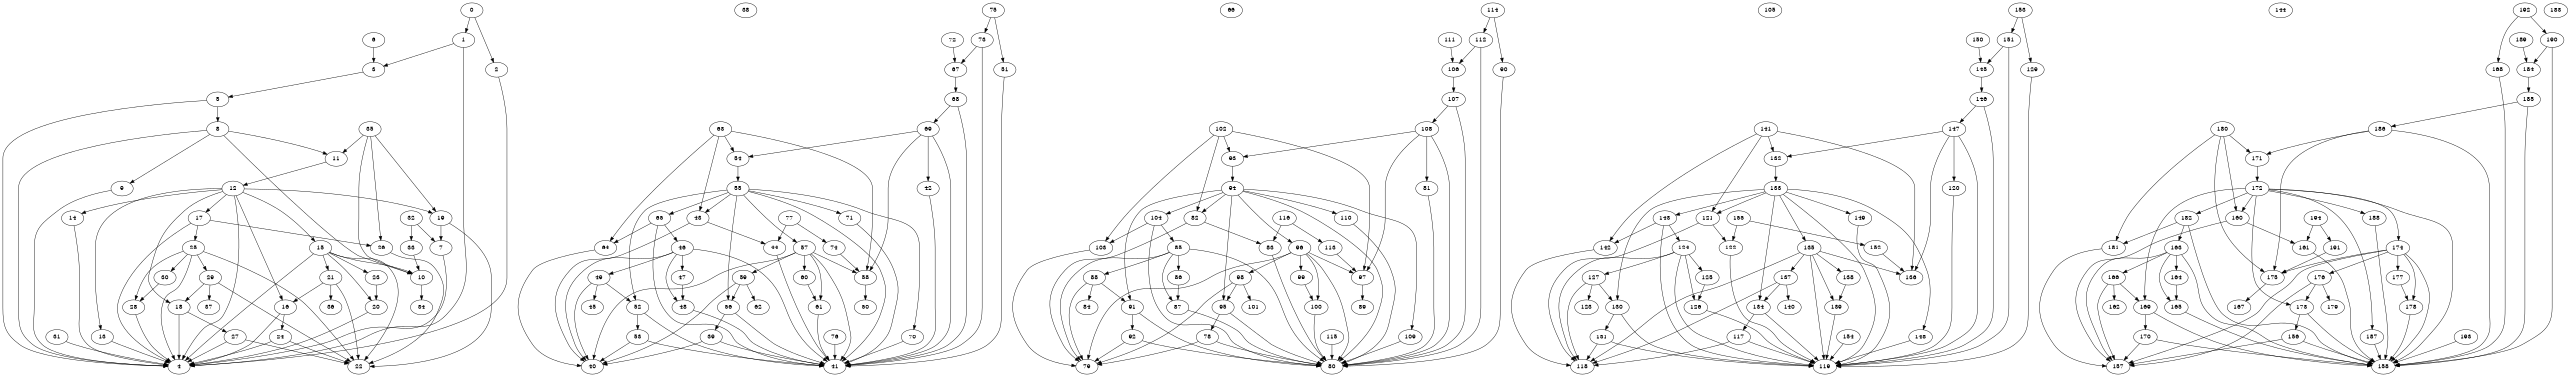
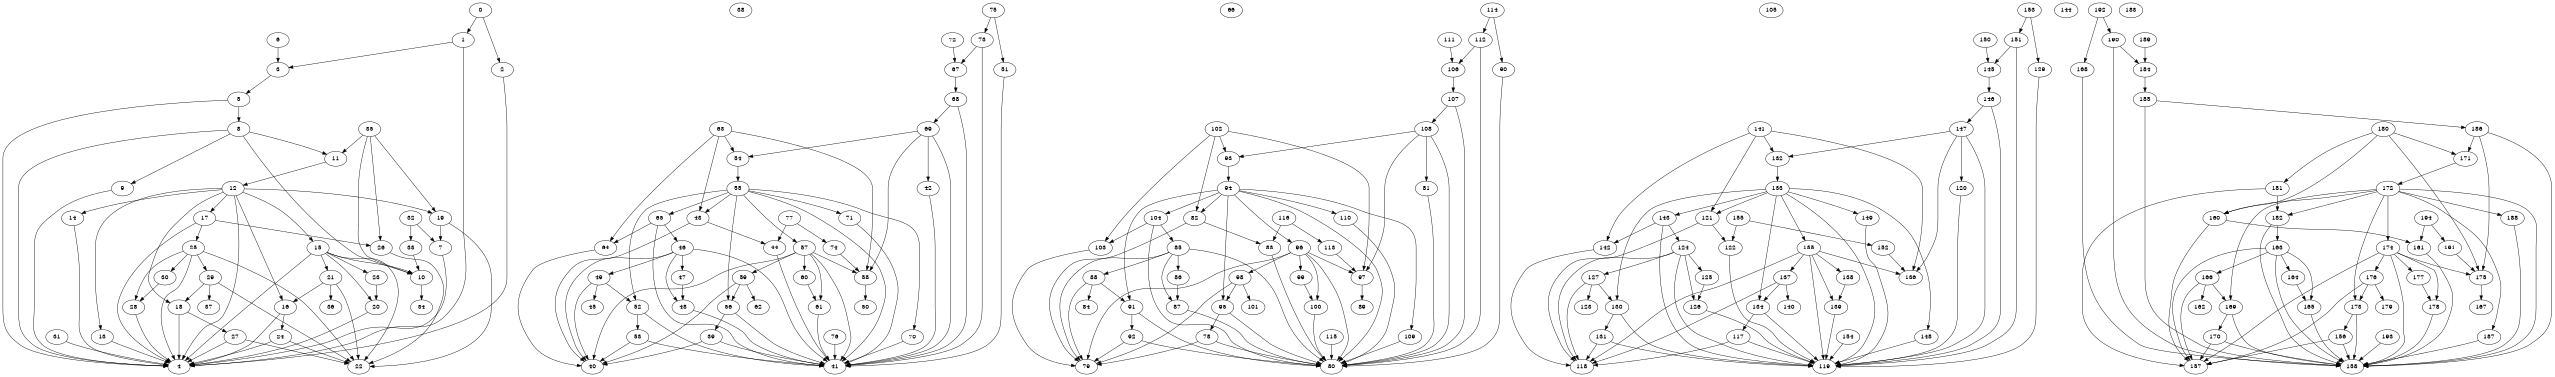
(2152, 232) -> (2277, 199)
